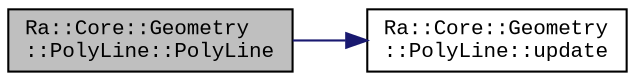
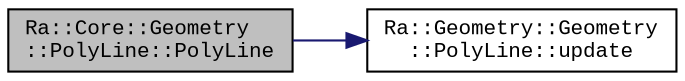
(497, 40) -> (522, 40)
